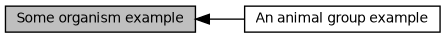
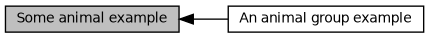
(100, 19) -> (92, 19)
